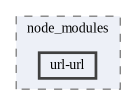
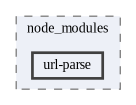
(68, 66) -> (68, 66)
